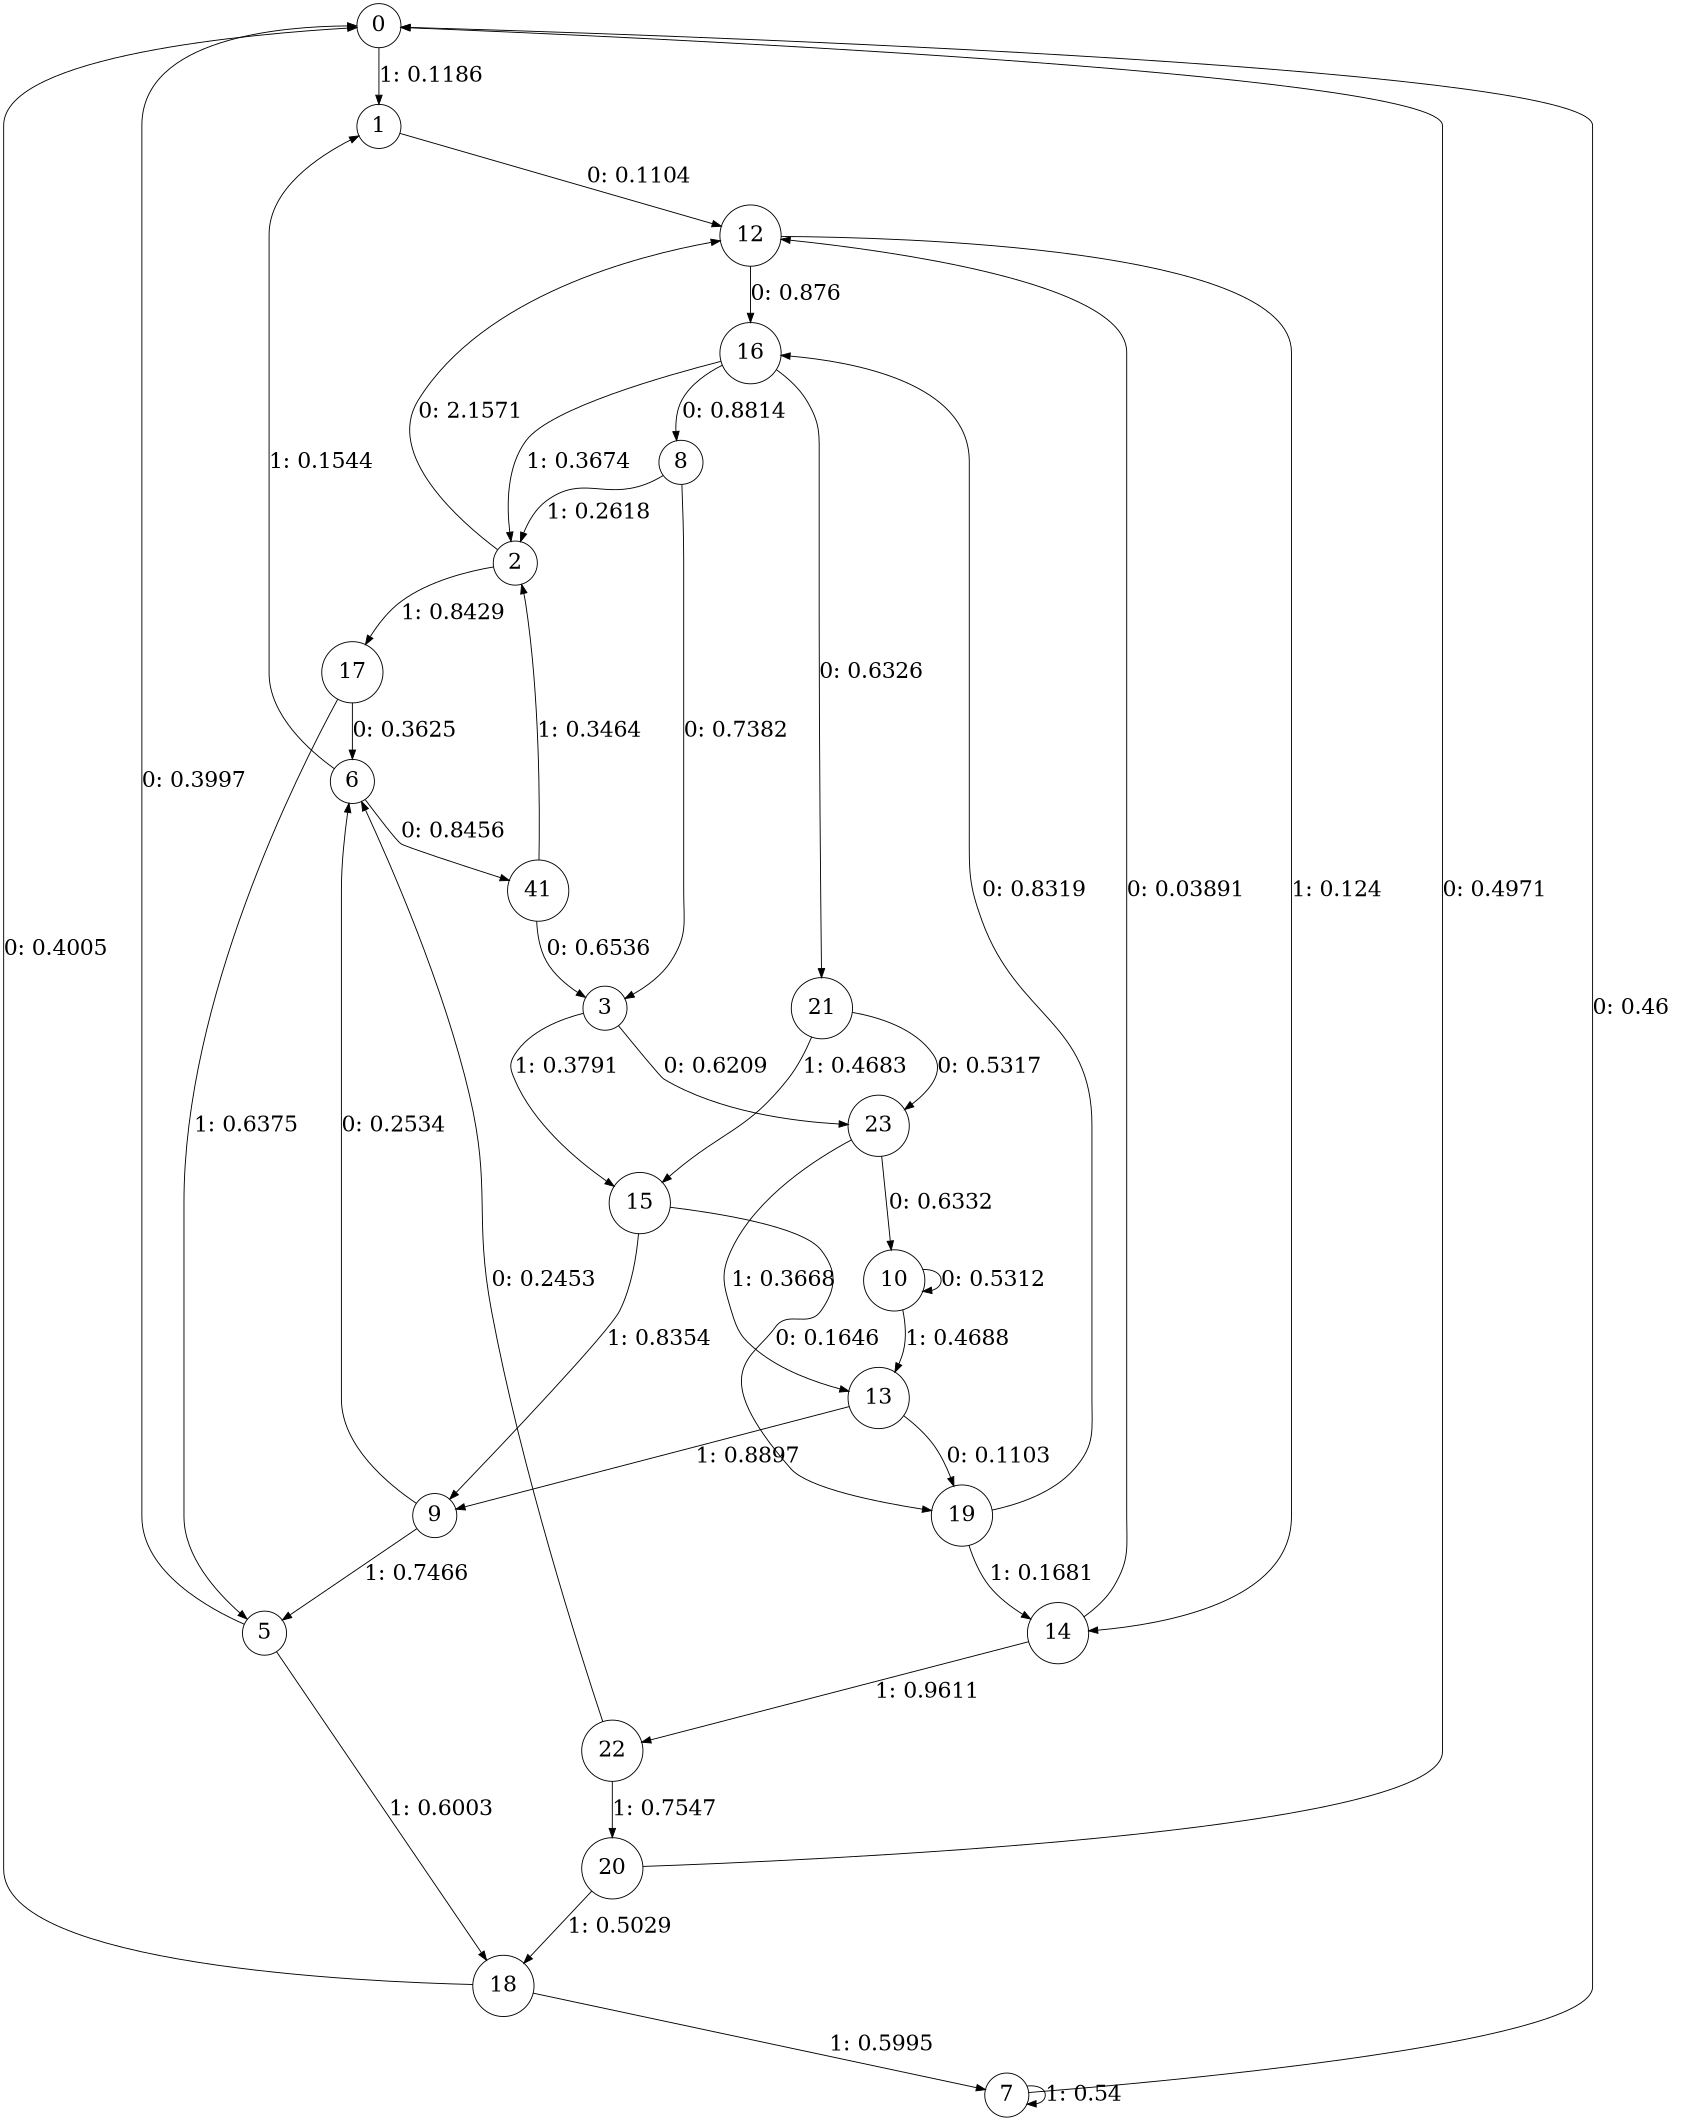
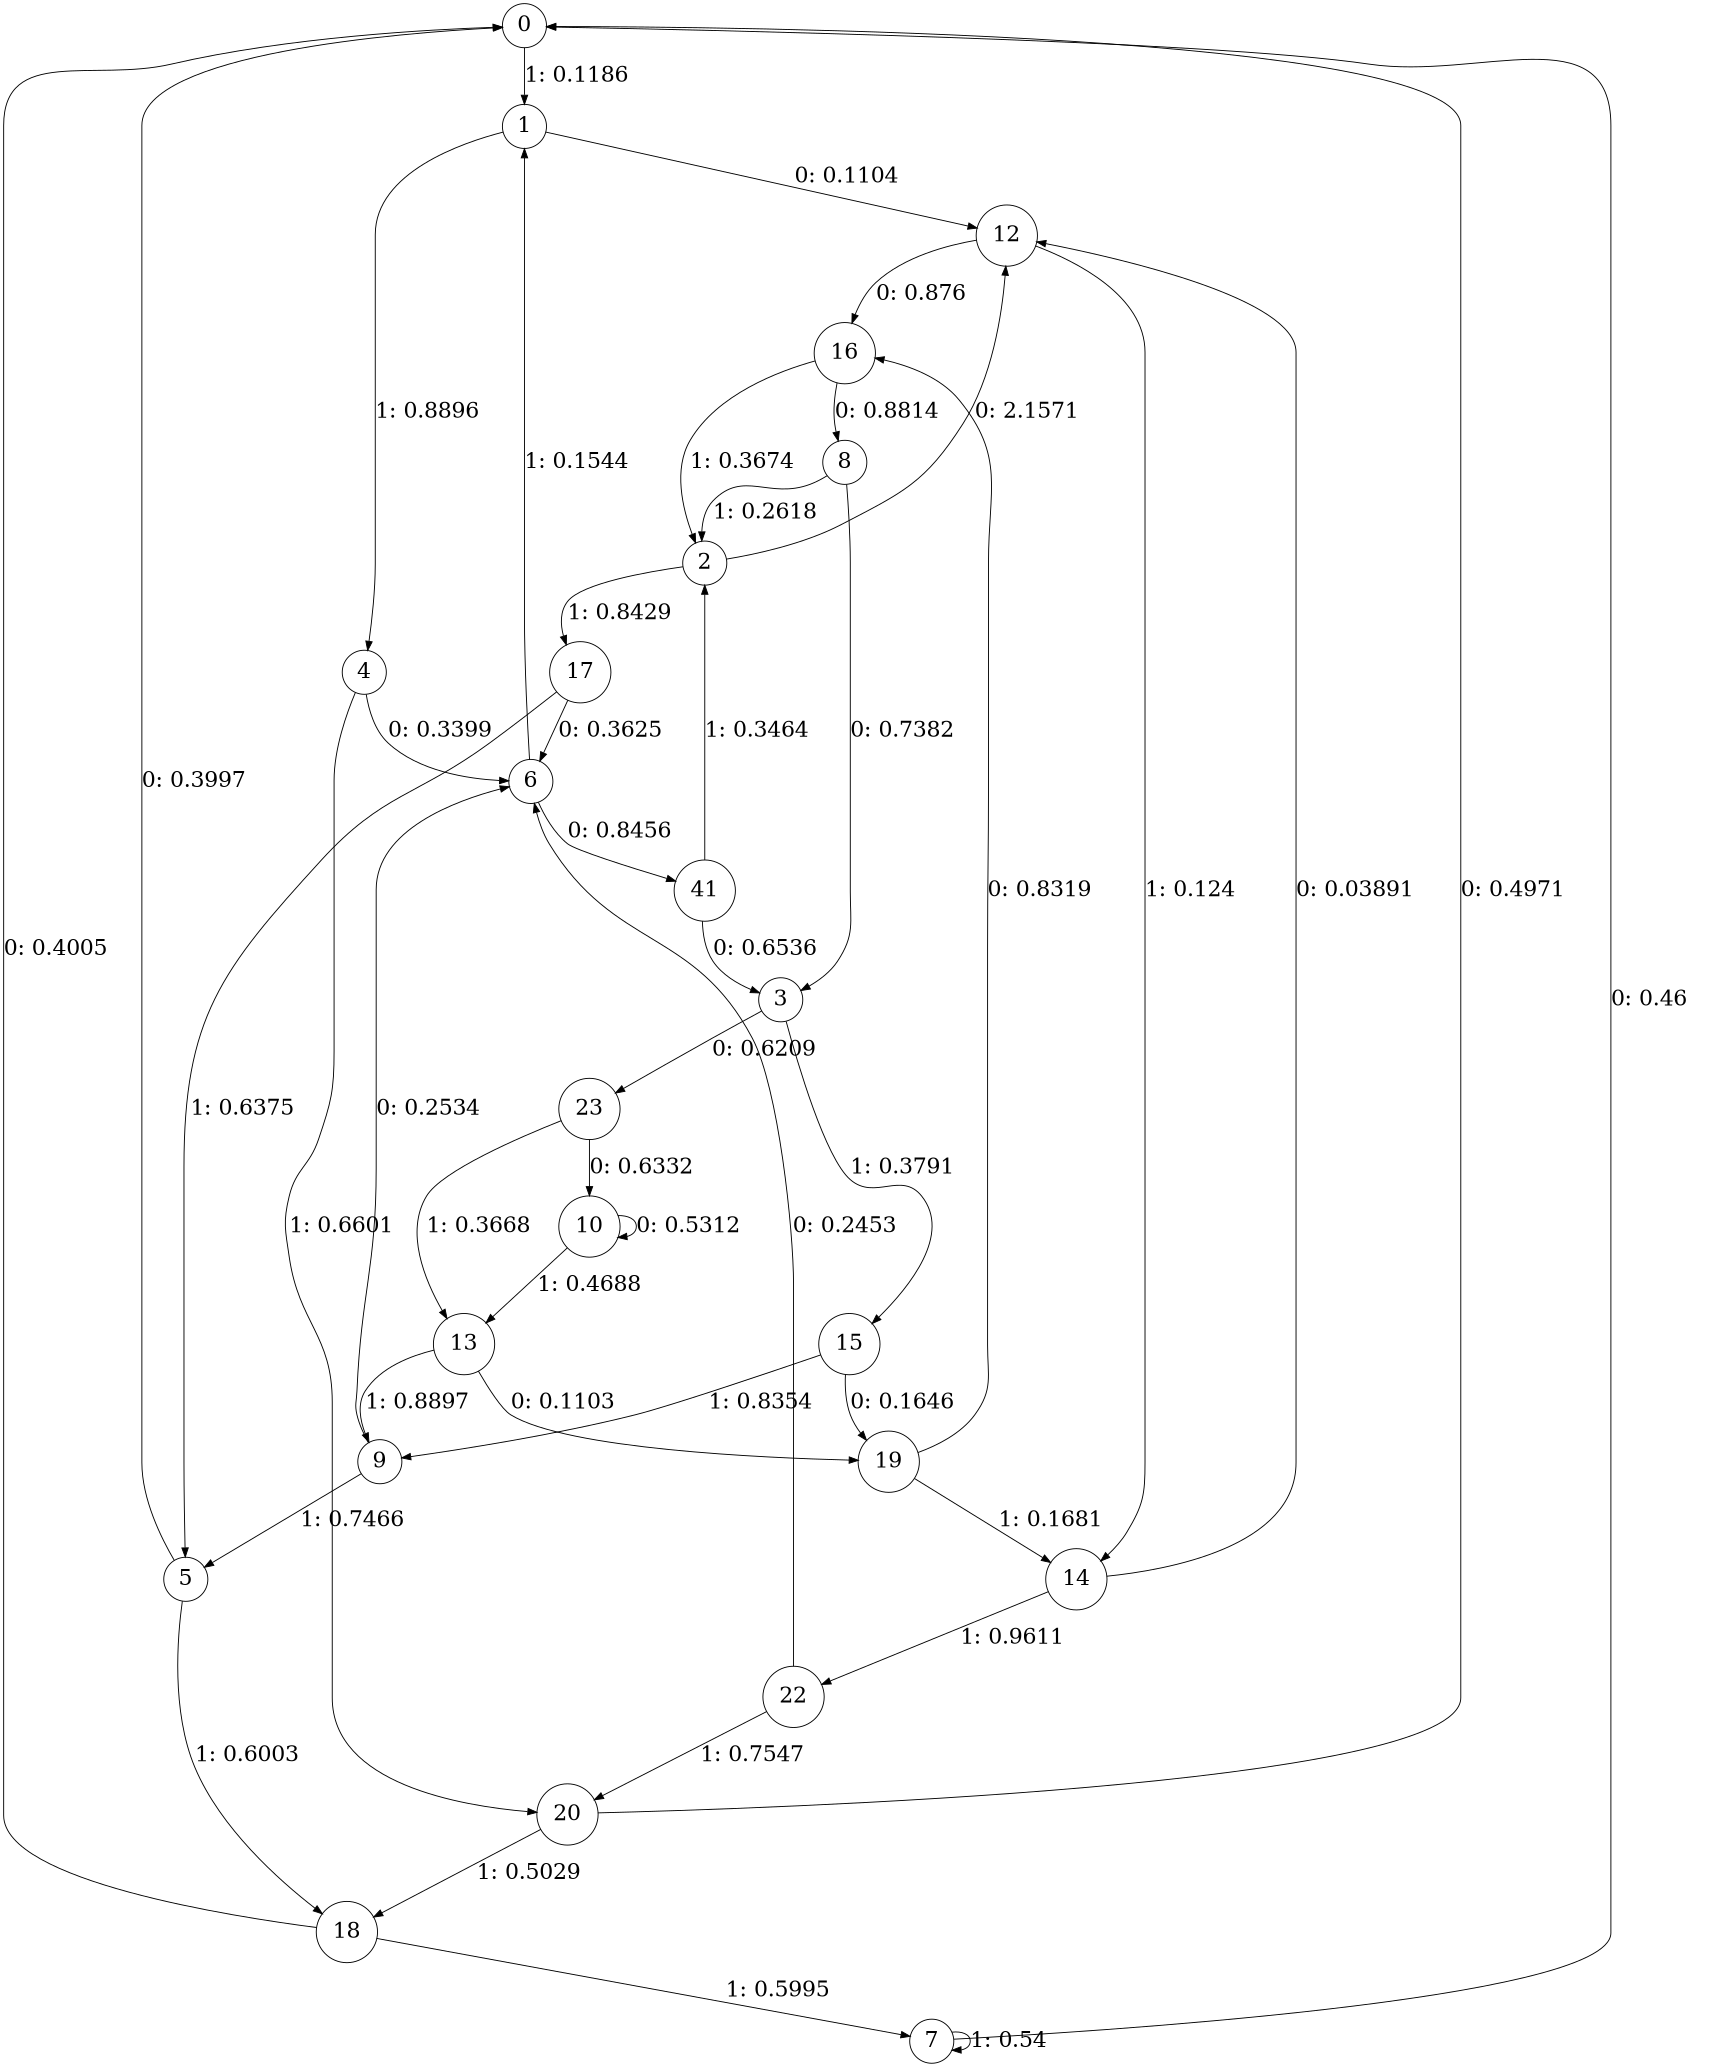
none -> (364, 672)
(822, 1008) -> none
